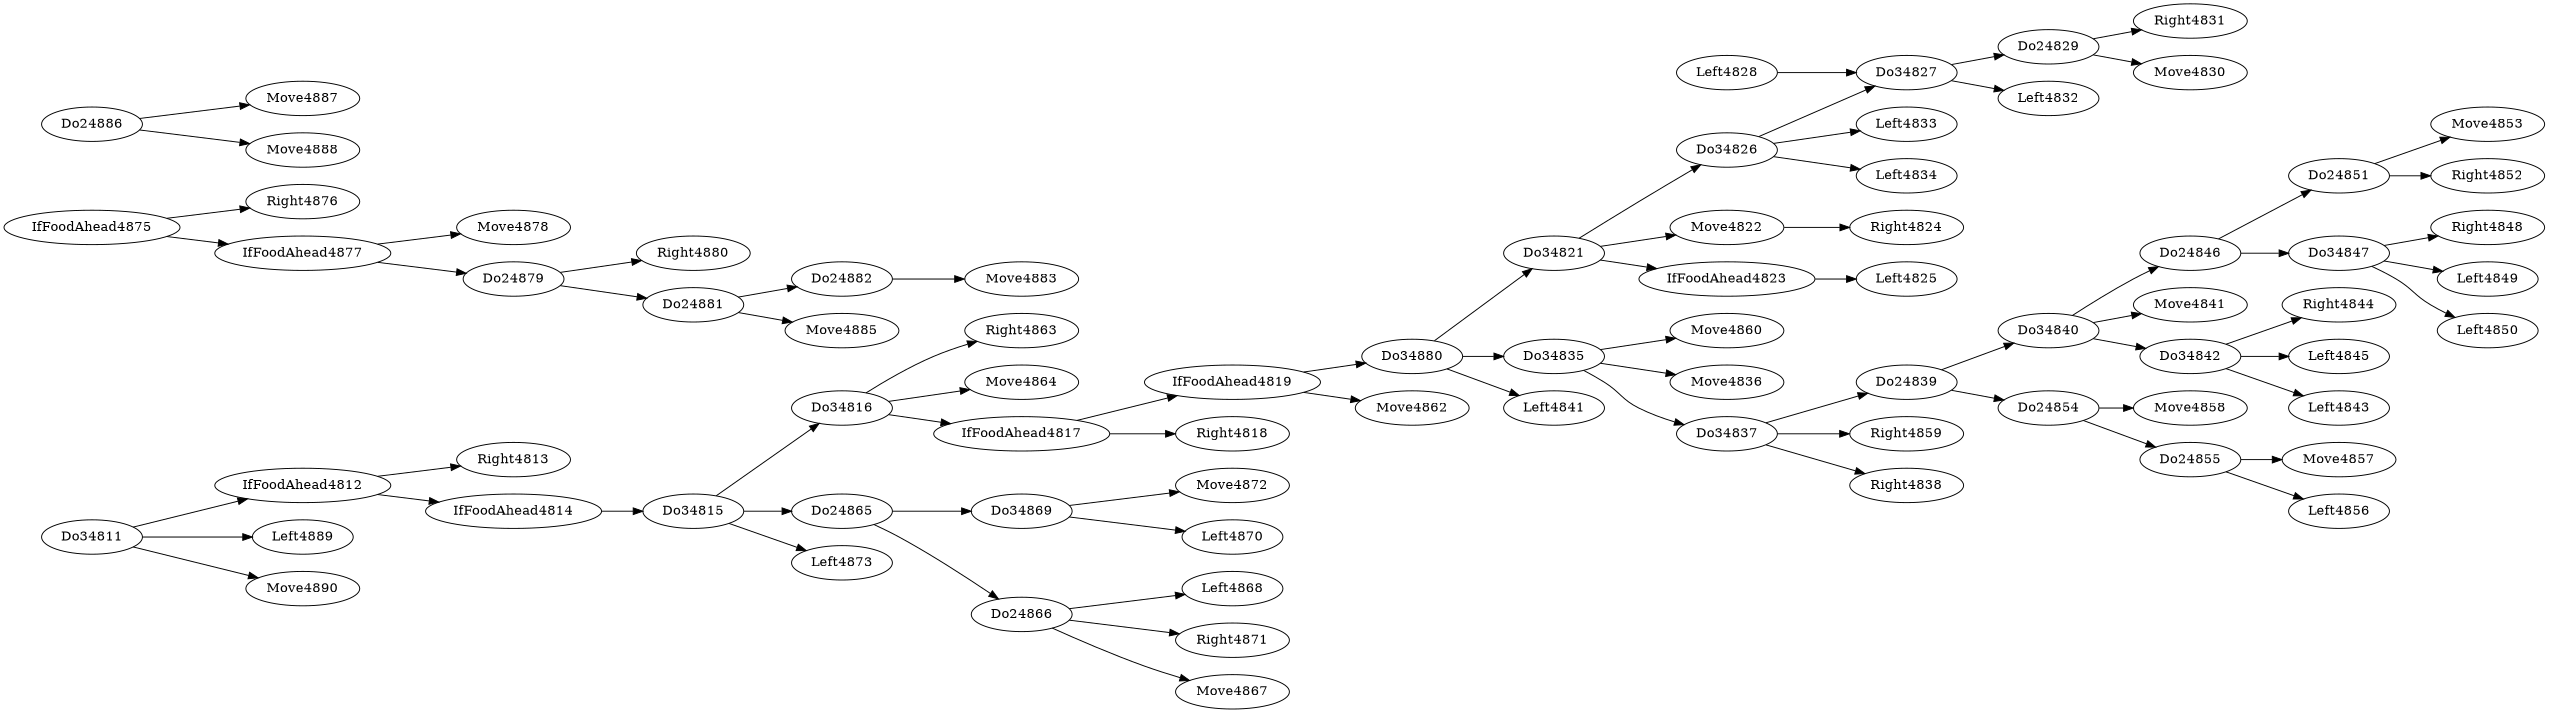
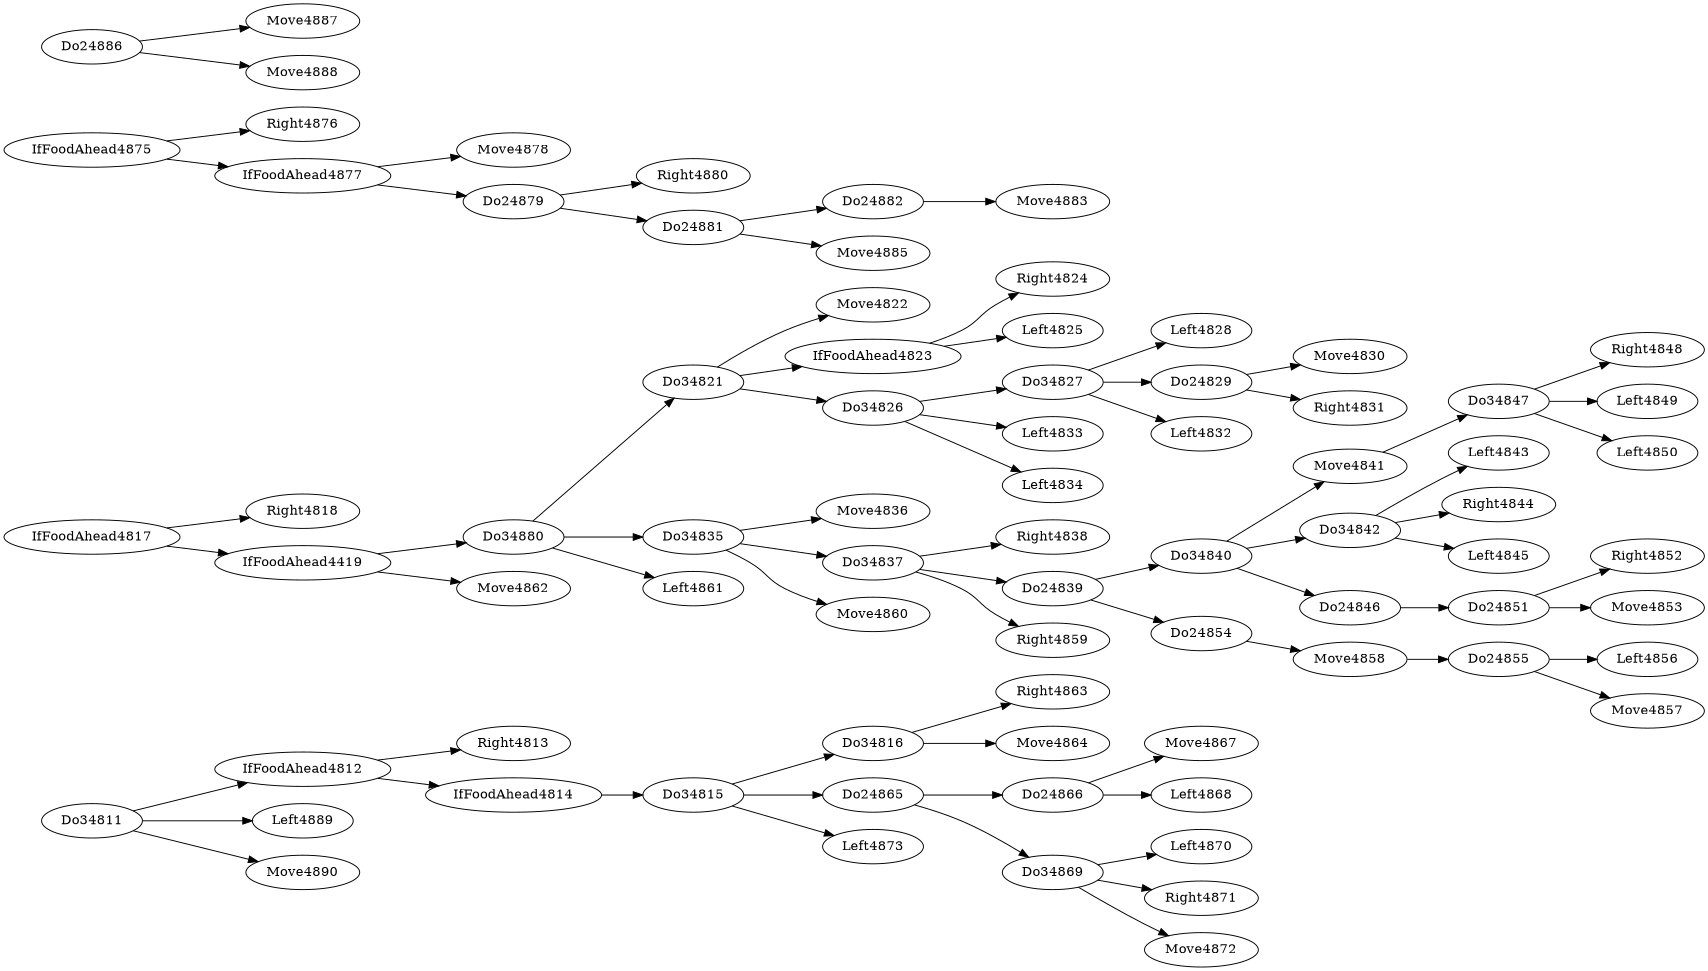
(1812, 73) -> (1123, 358)
(1812, 227) -> (972, 324)
(2260, 253) -> (1421, 435)
(1232, 382) -> (303, 563)
(1554, 408) -> (693, 589)
(915, 418) -> none
(2115, 432) -> (1423, 659)
(1119, 626) -> (1120, 884)
